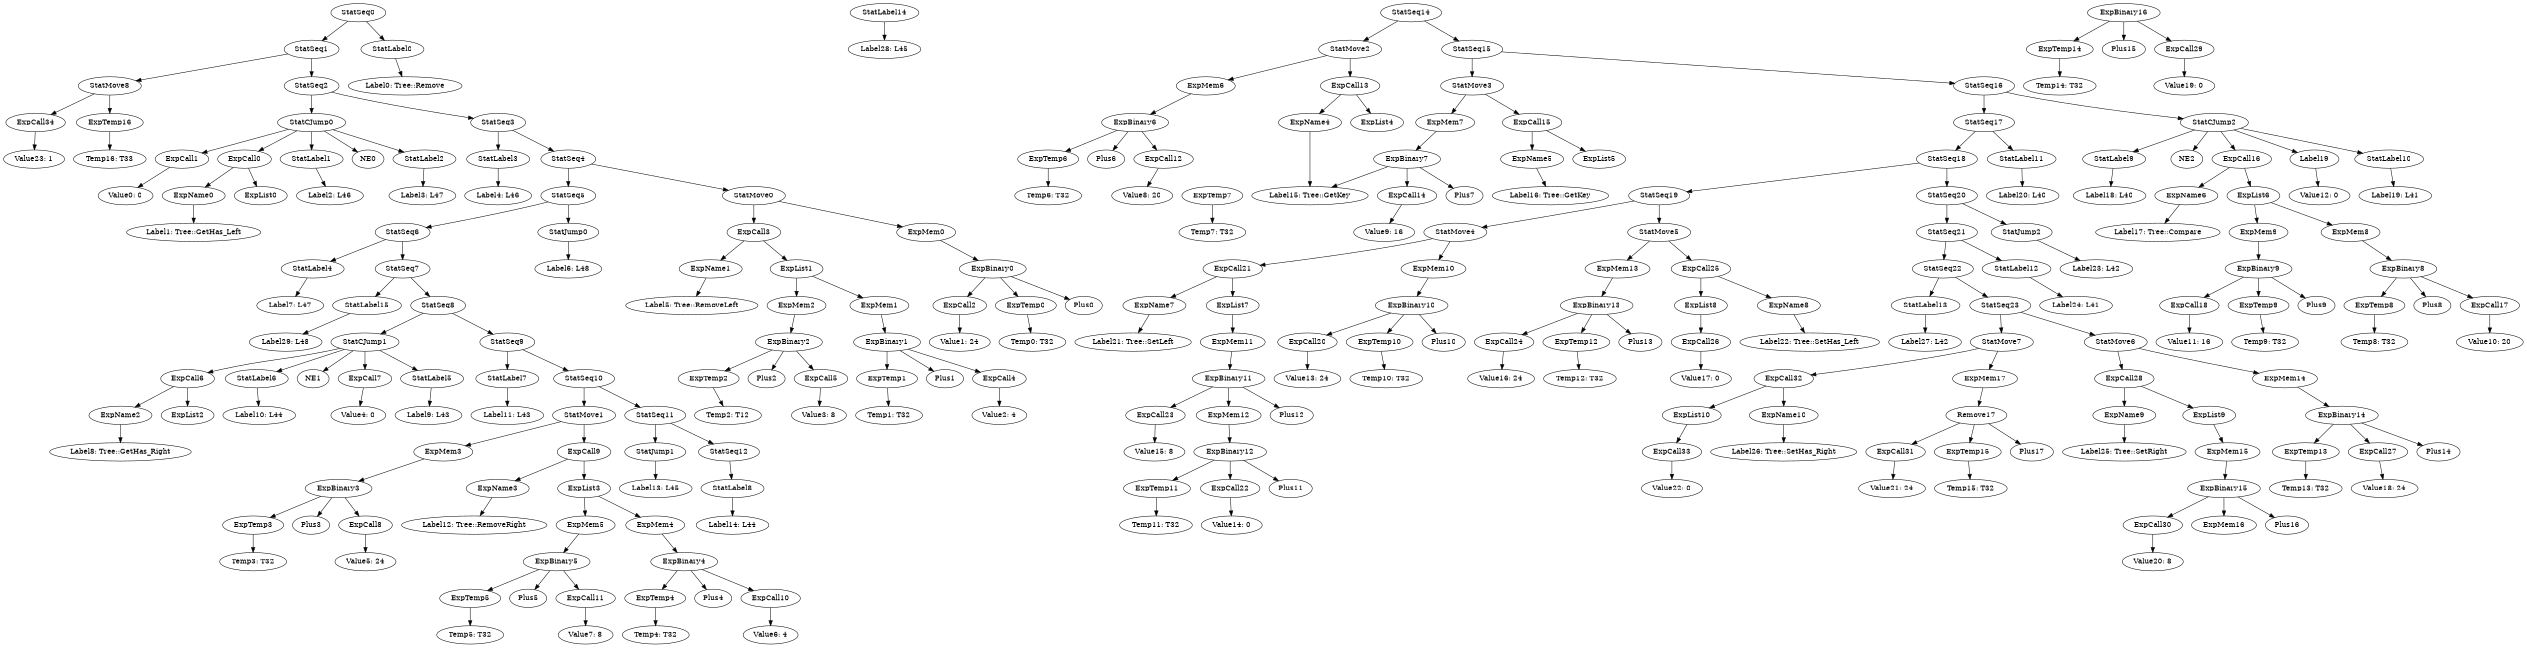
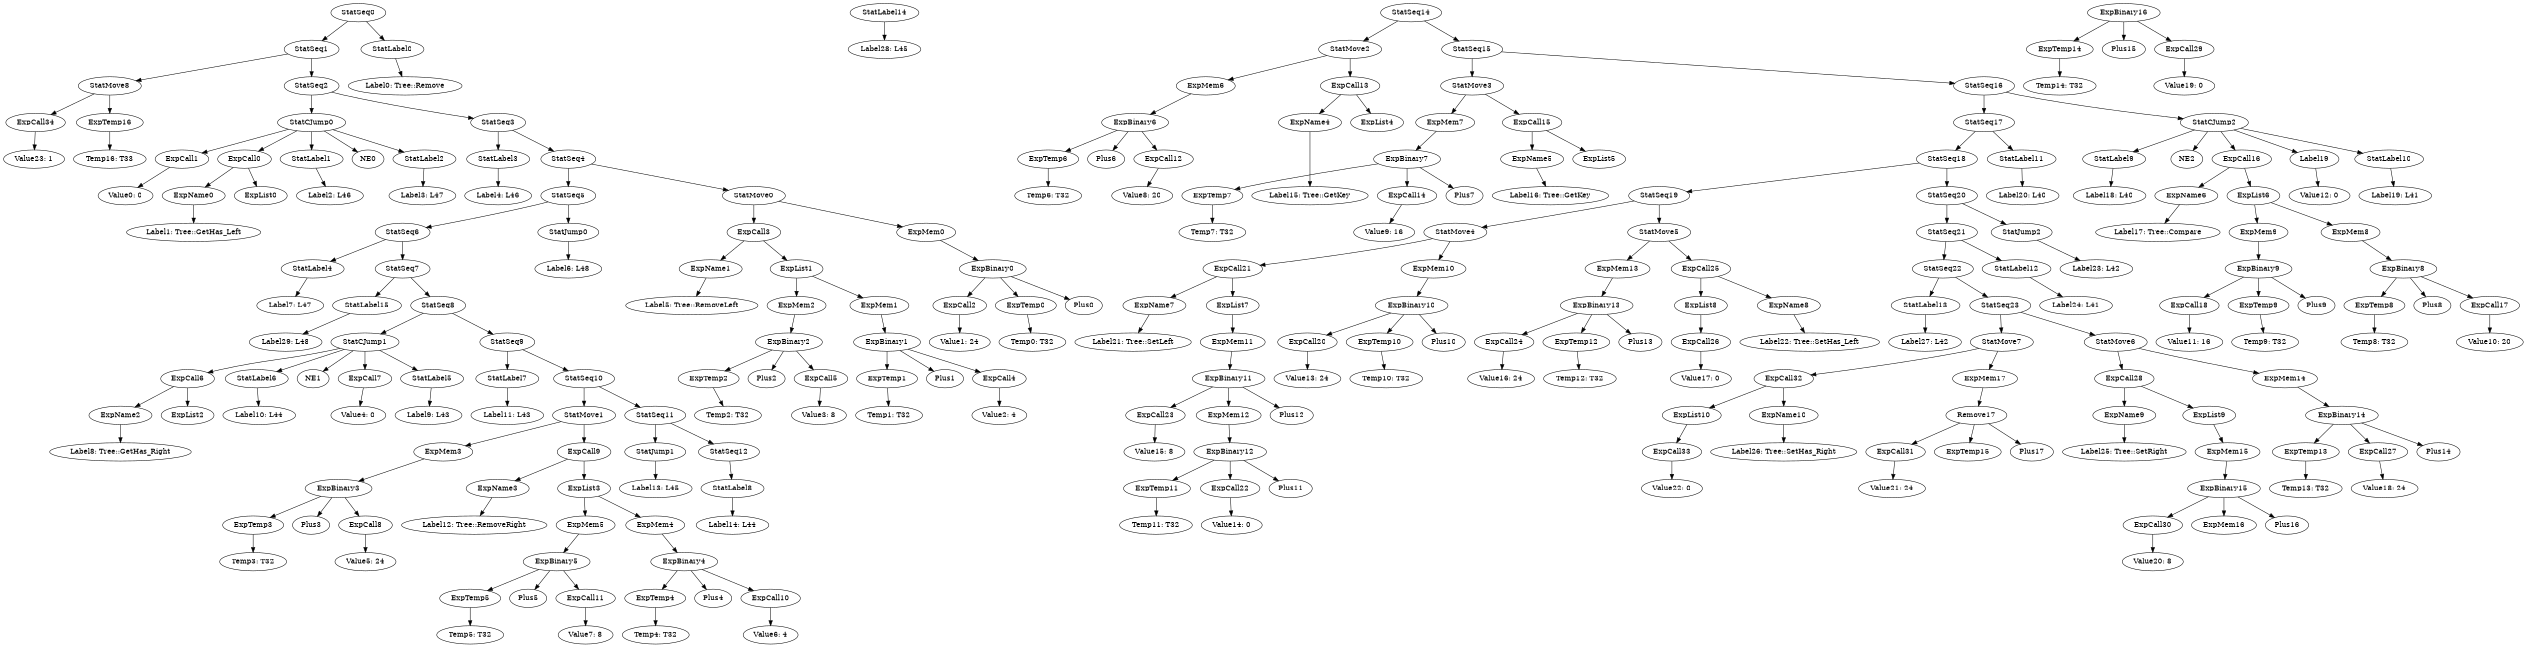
(1362, 176) -> (1305, 176)
(728, 415) -> (728, 415)
(1971, 489) -> none
